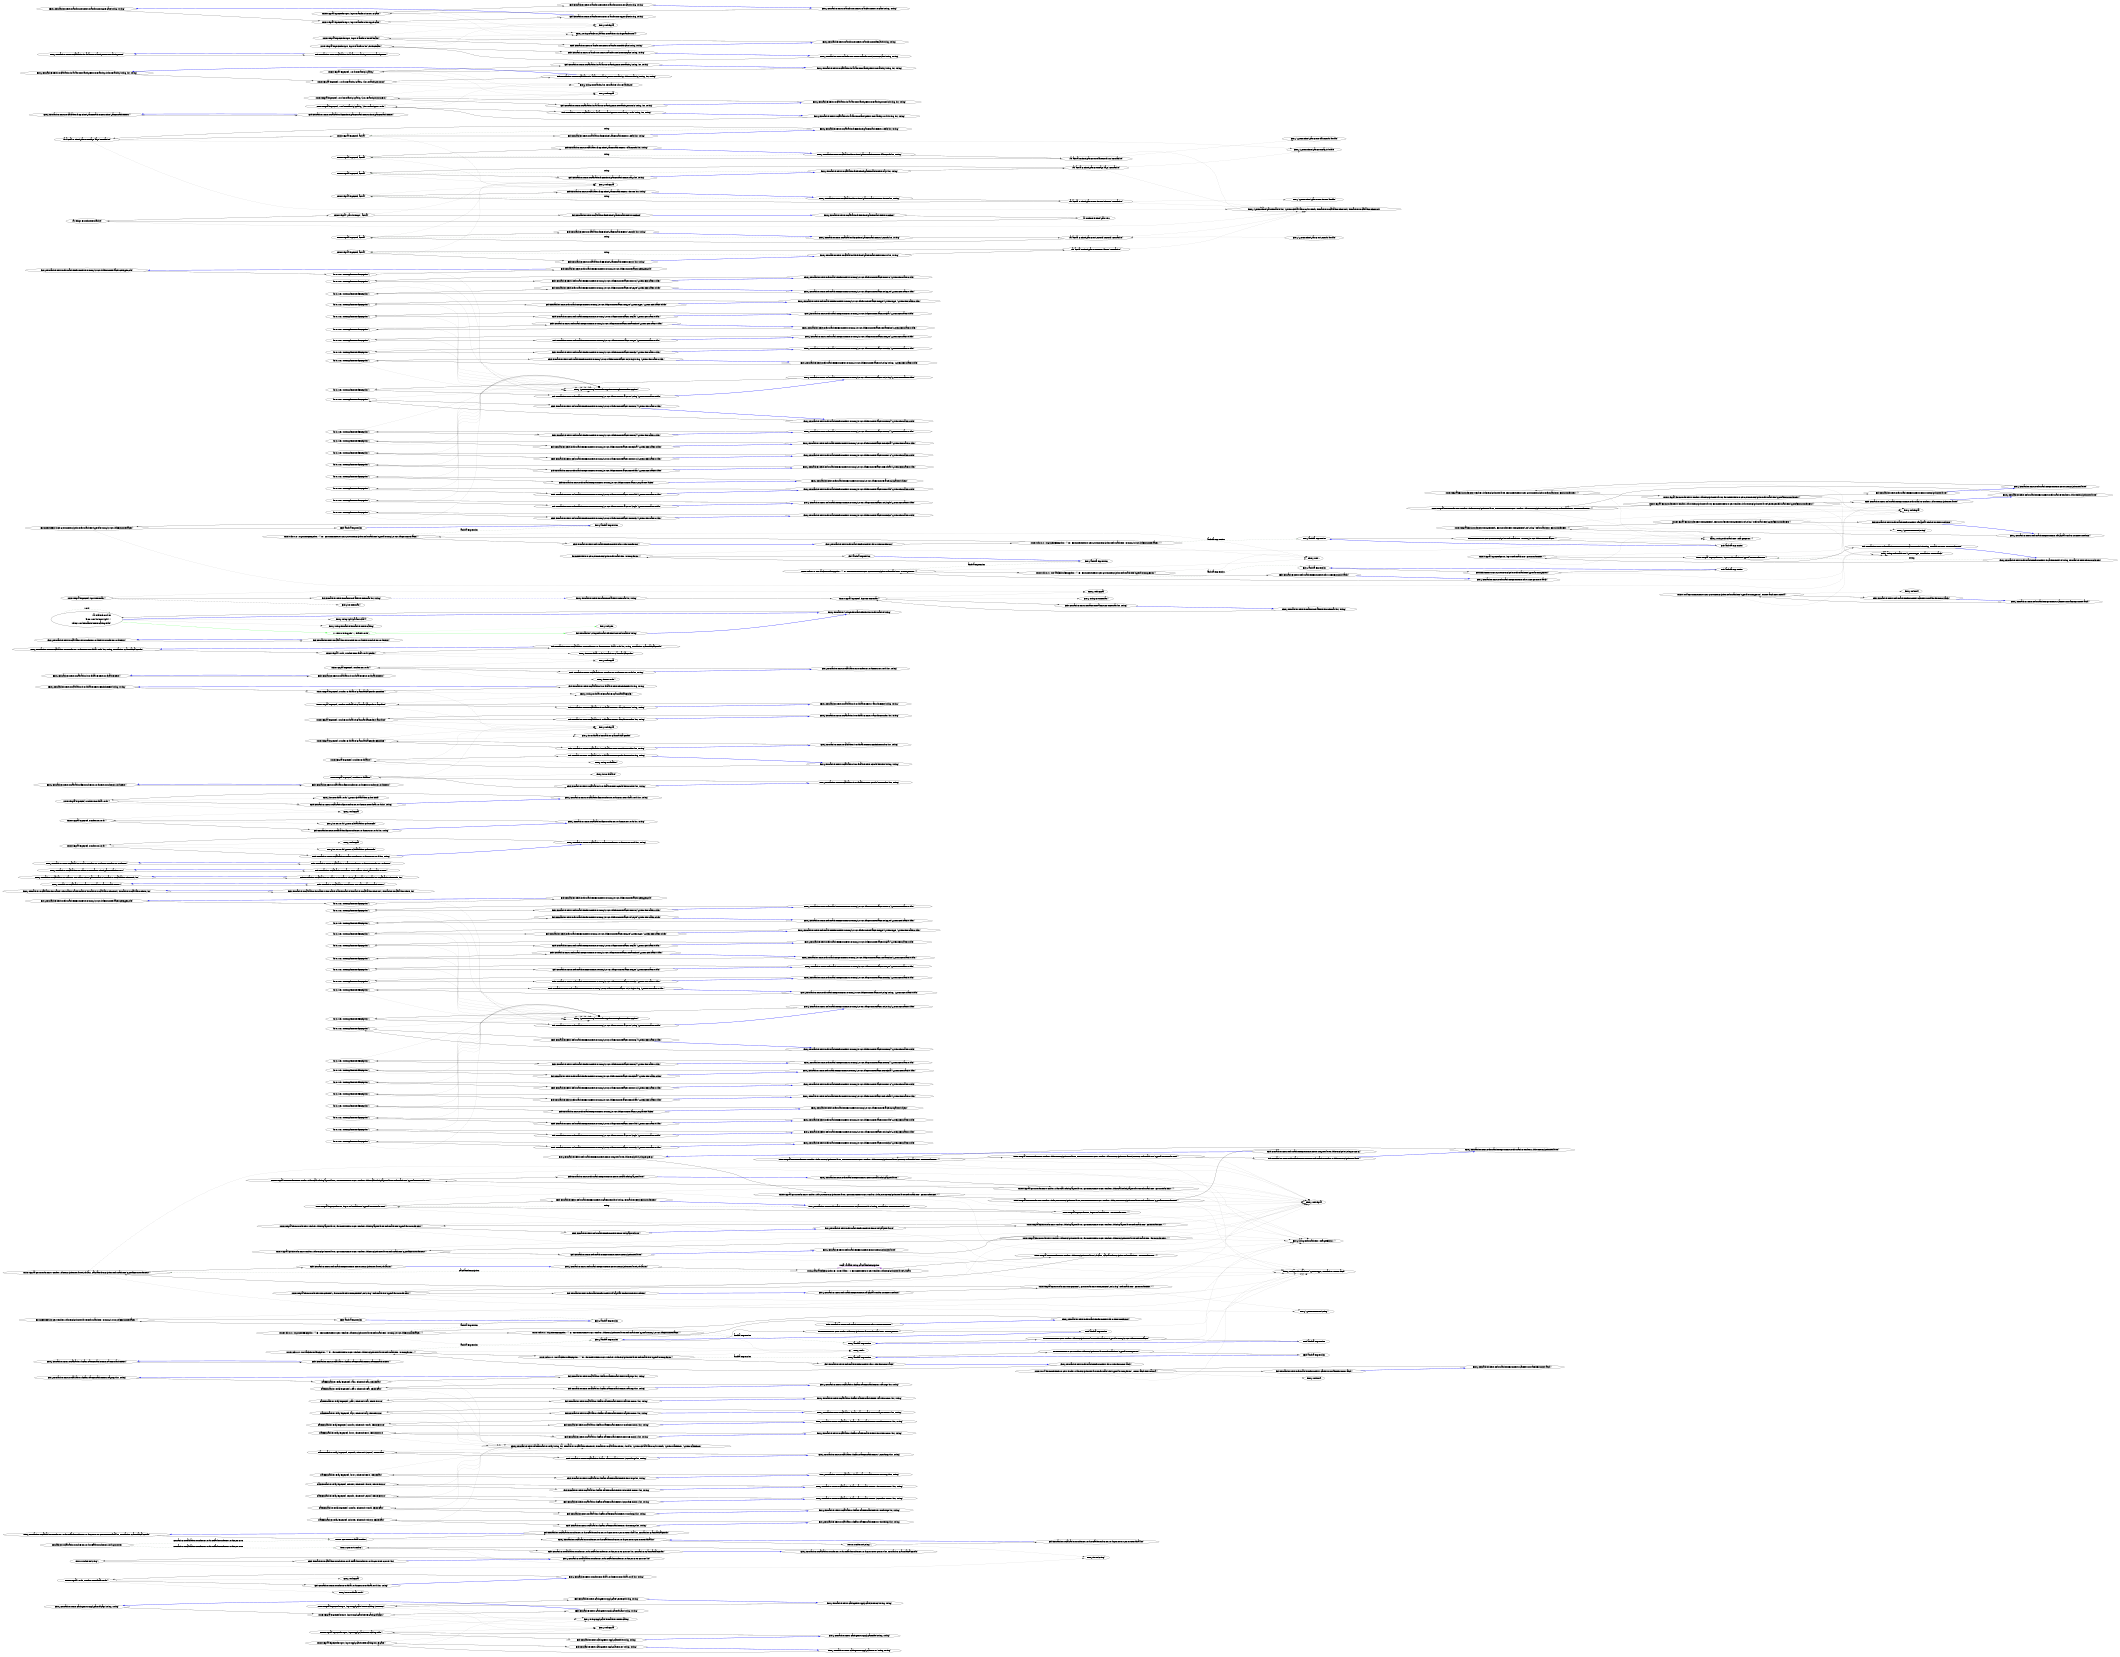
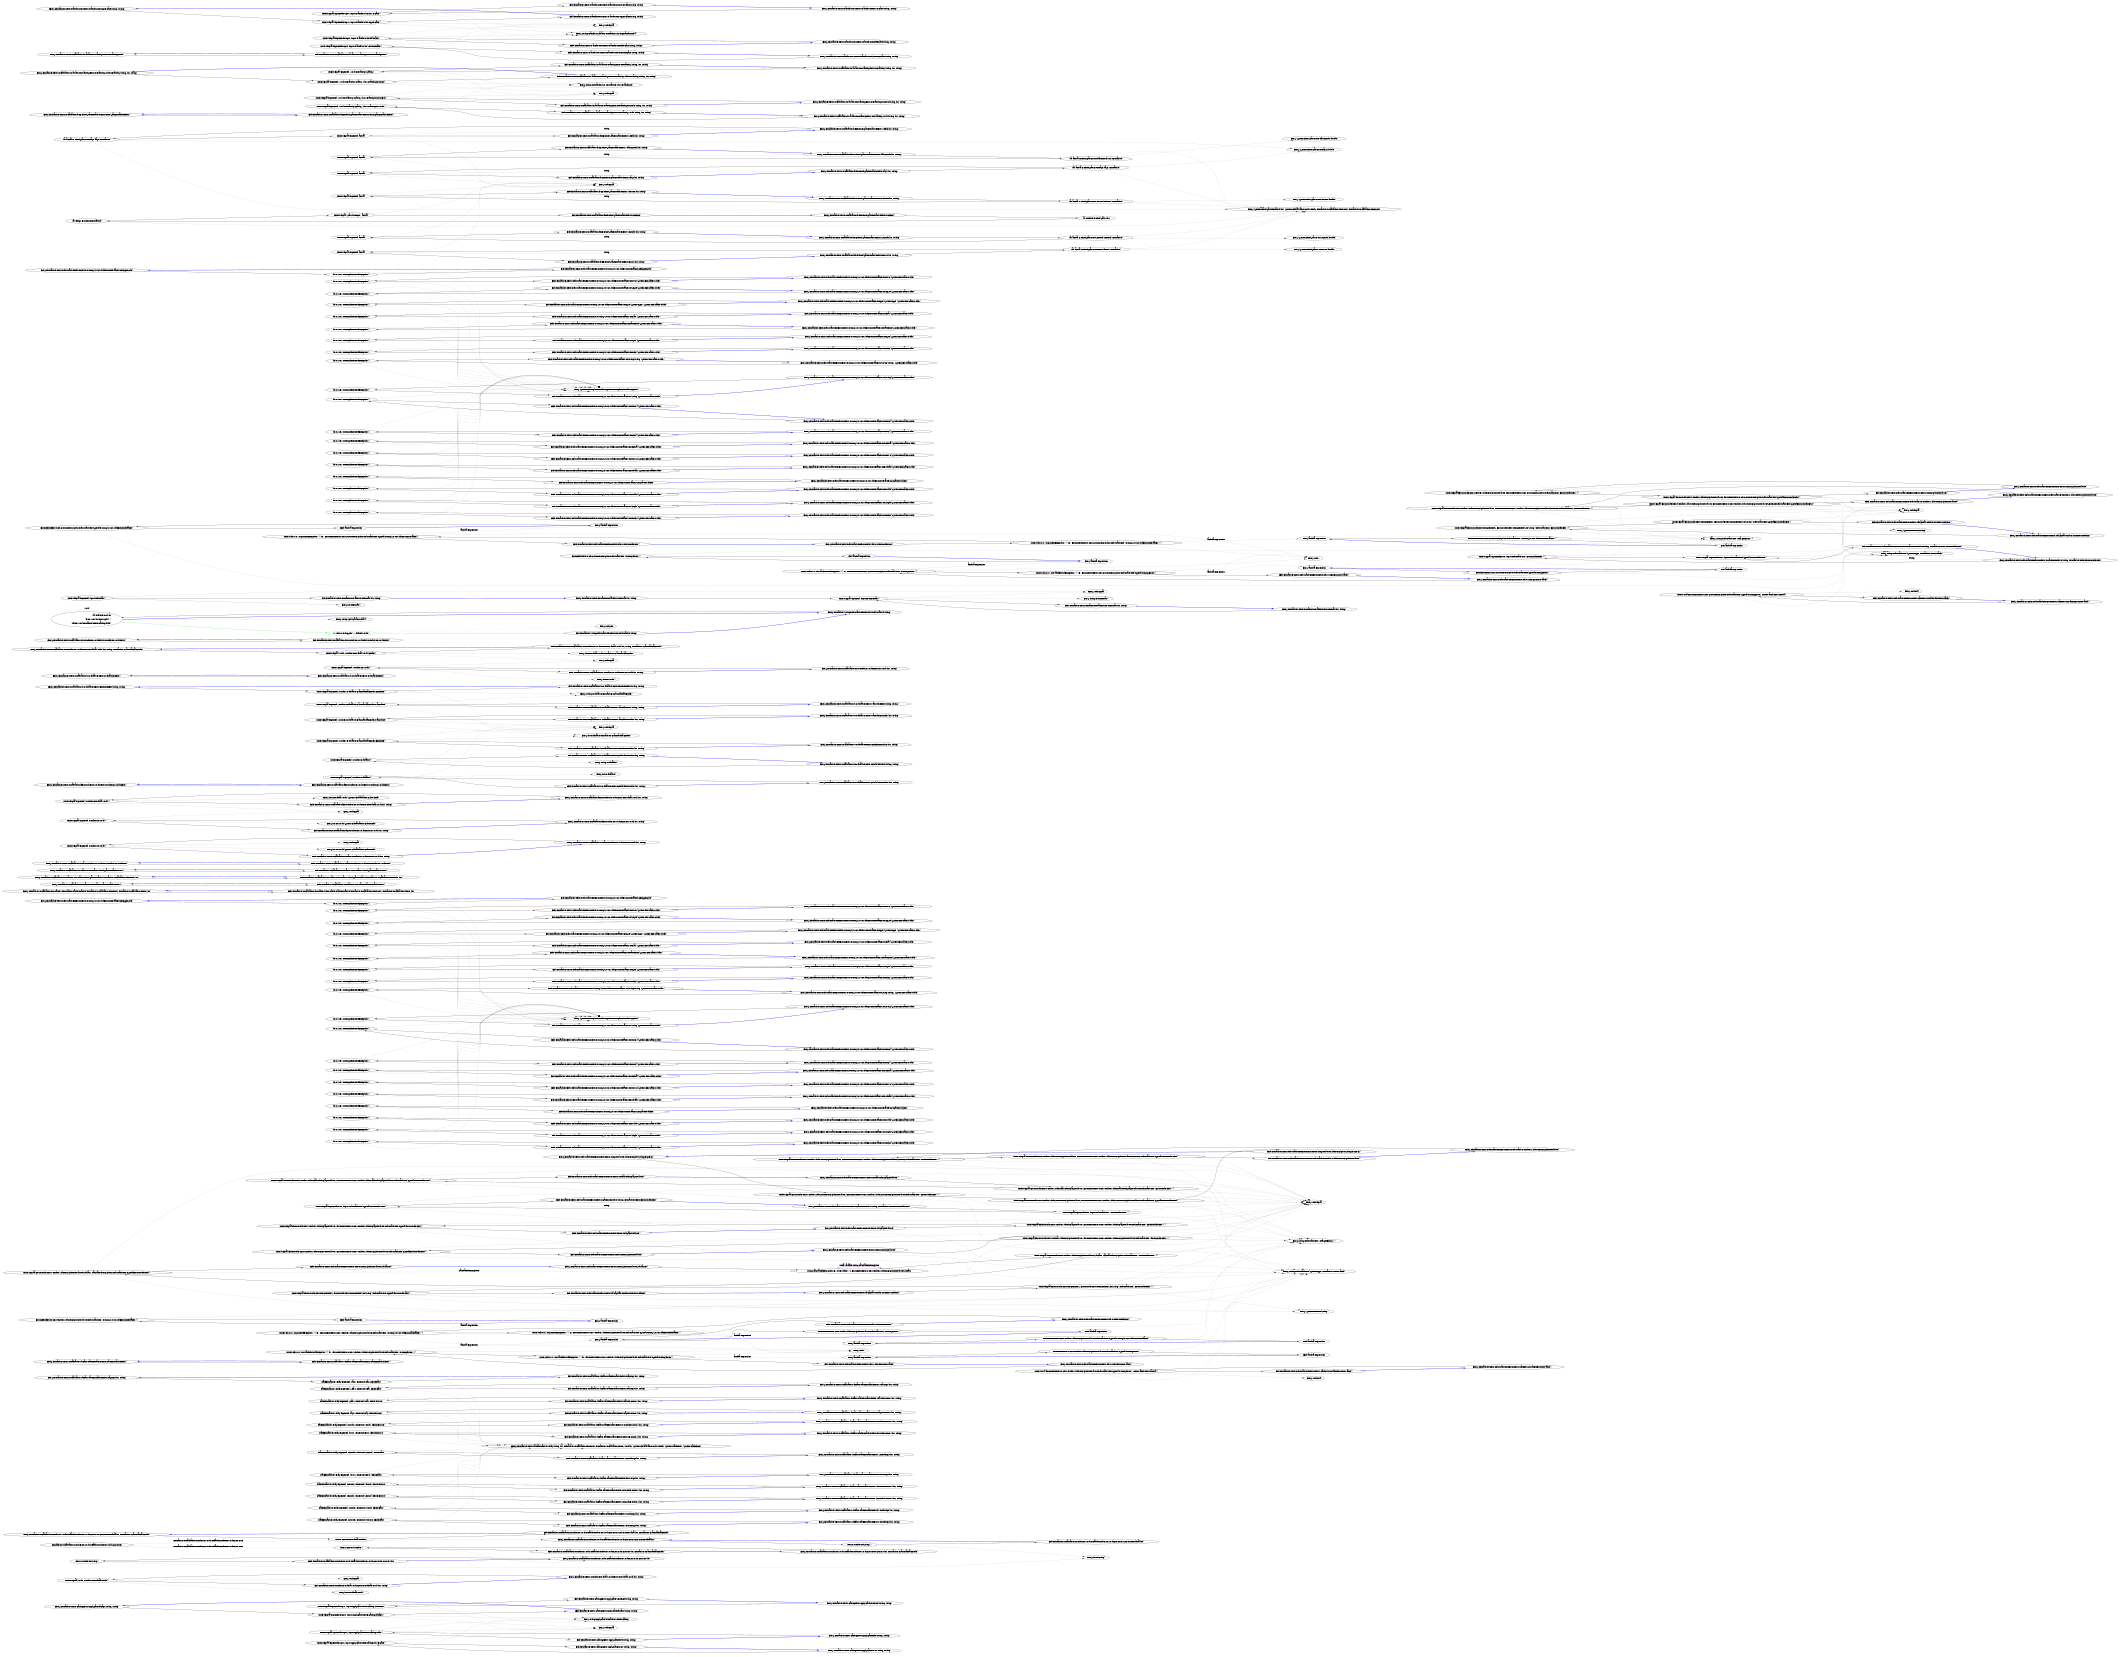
(1209, 237) -> (1208, 239)
none -> (1314, 249)
(478, 598) -> (478, 598)
(351, 626) -> none
